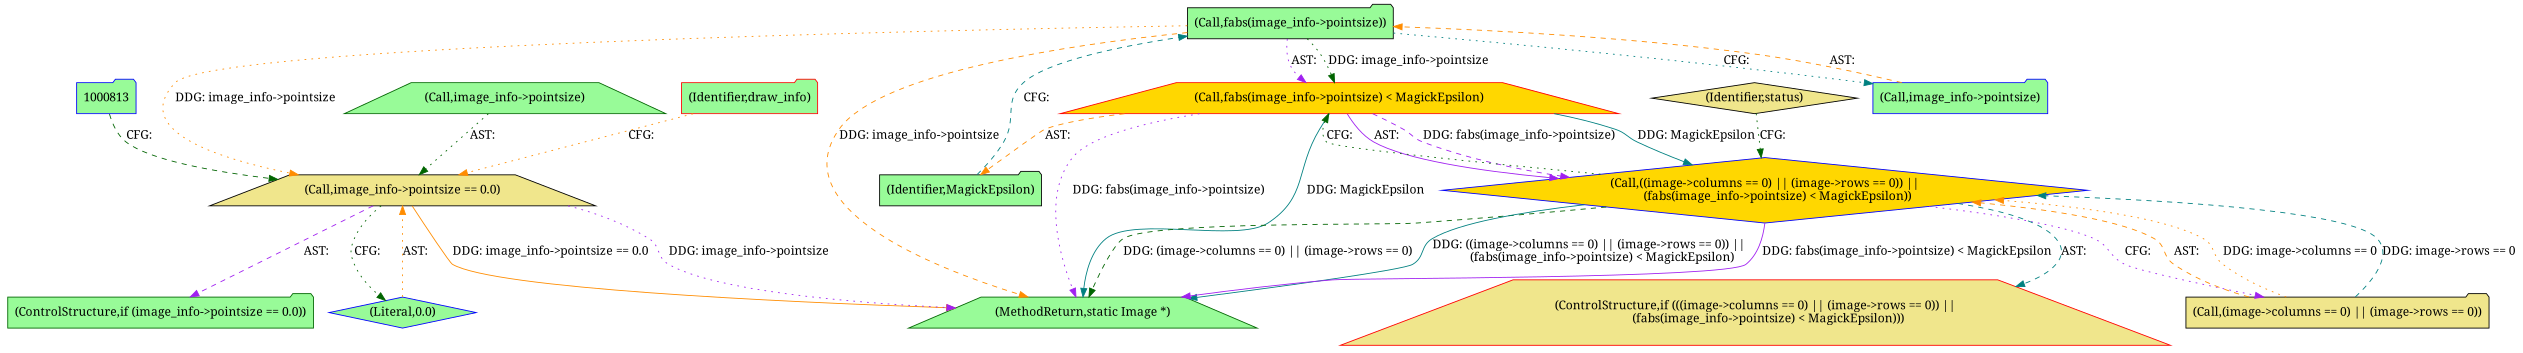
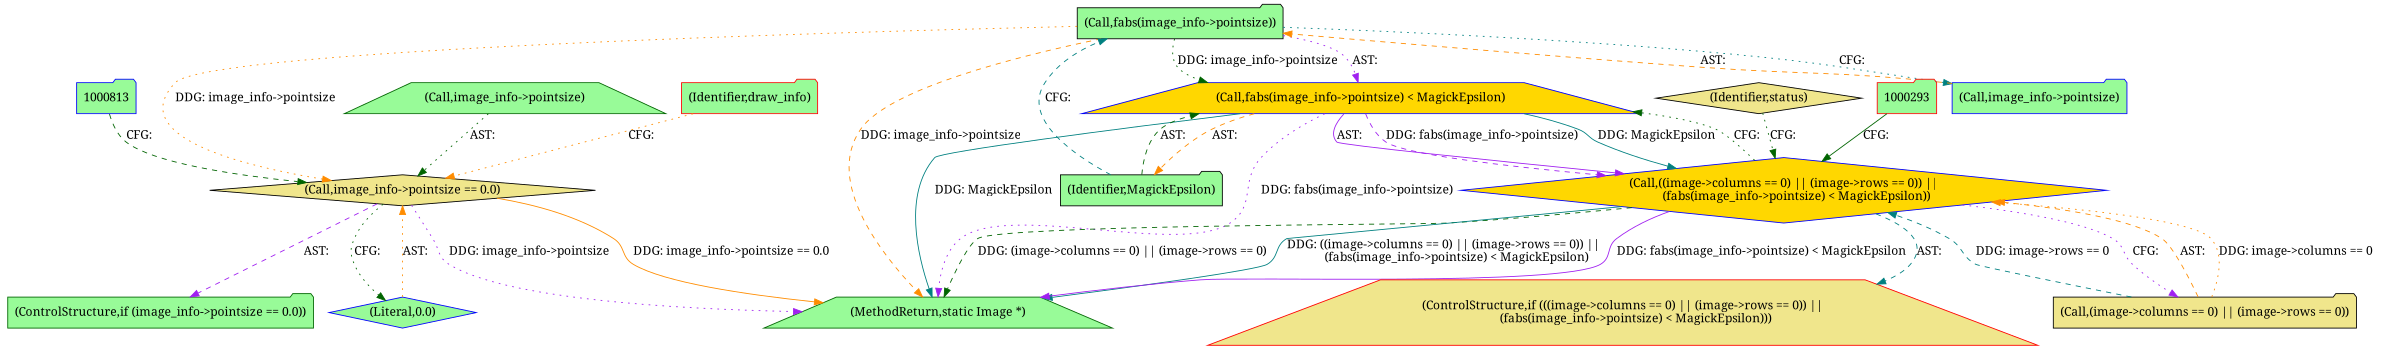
(1339, 98) -> (1361, 98)
none -> (1907, 98)
none -> (1155, 136)
(403, 190) -> (403, 190)
